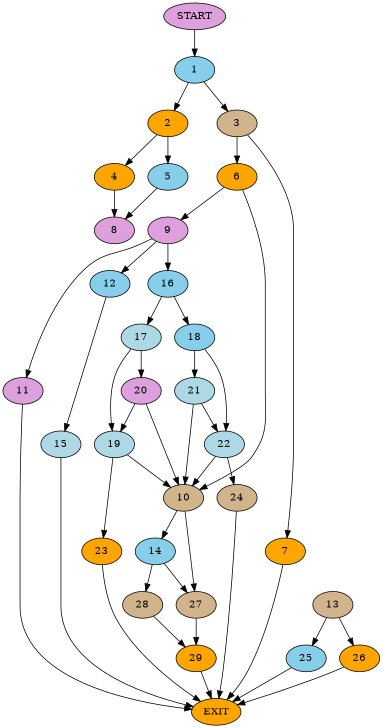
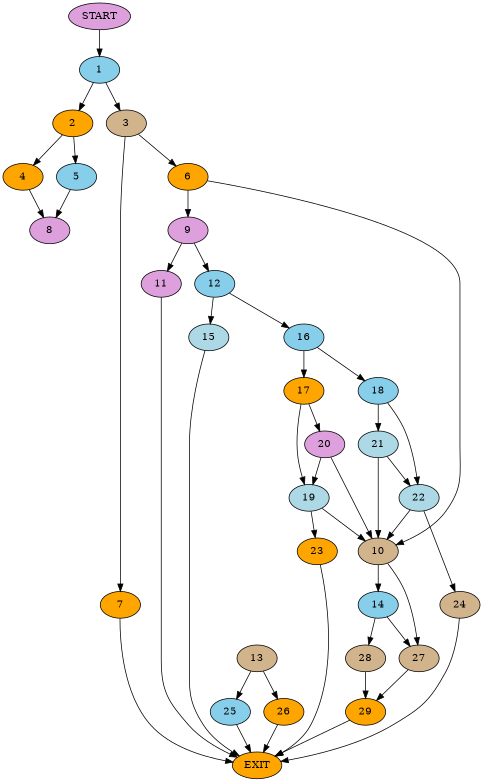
(168, 253) -> (256, 309)
(141, 337) -> (304, 391)
